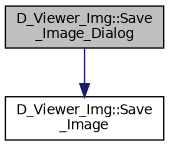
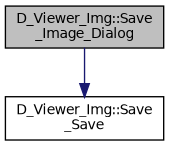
(85, 118) -> (85, 118)
